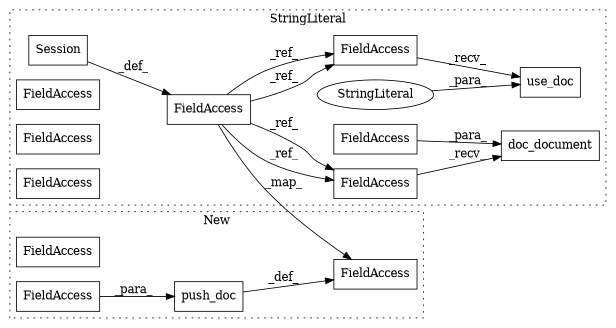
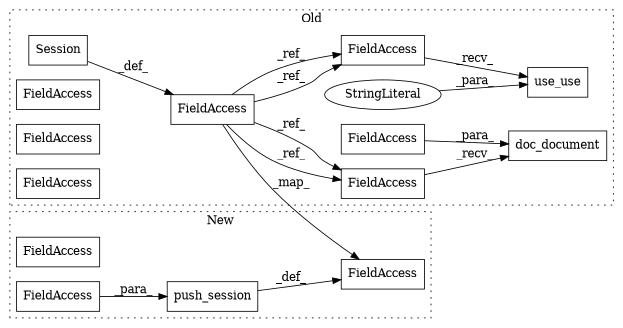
(308, 19) -> (312, 19)
(550, 82) -> (558, 82)
(209, 296) -> (212, 296)
